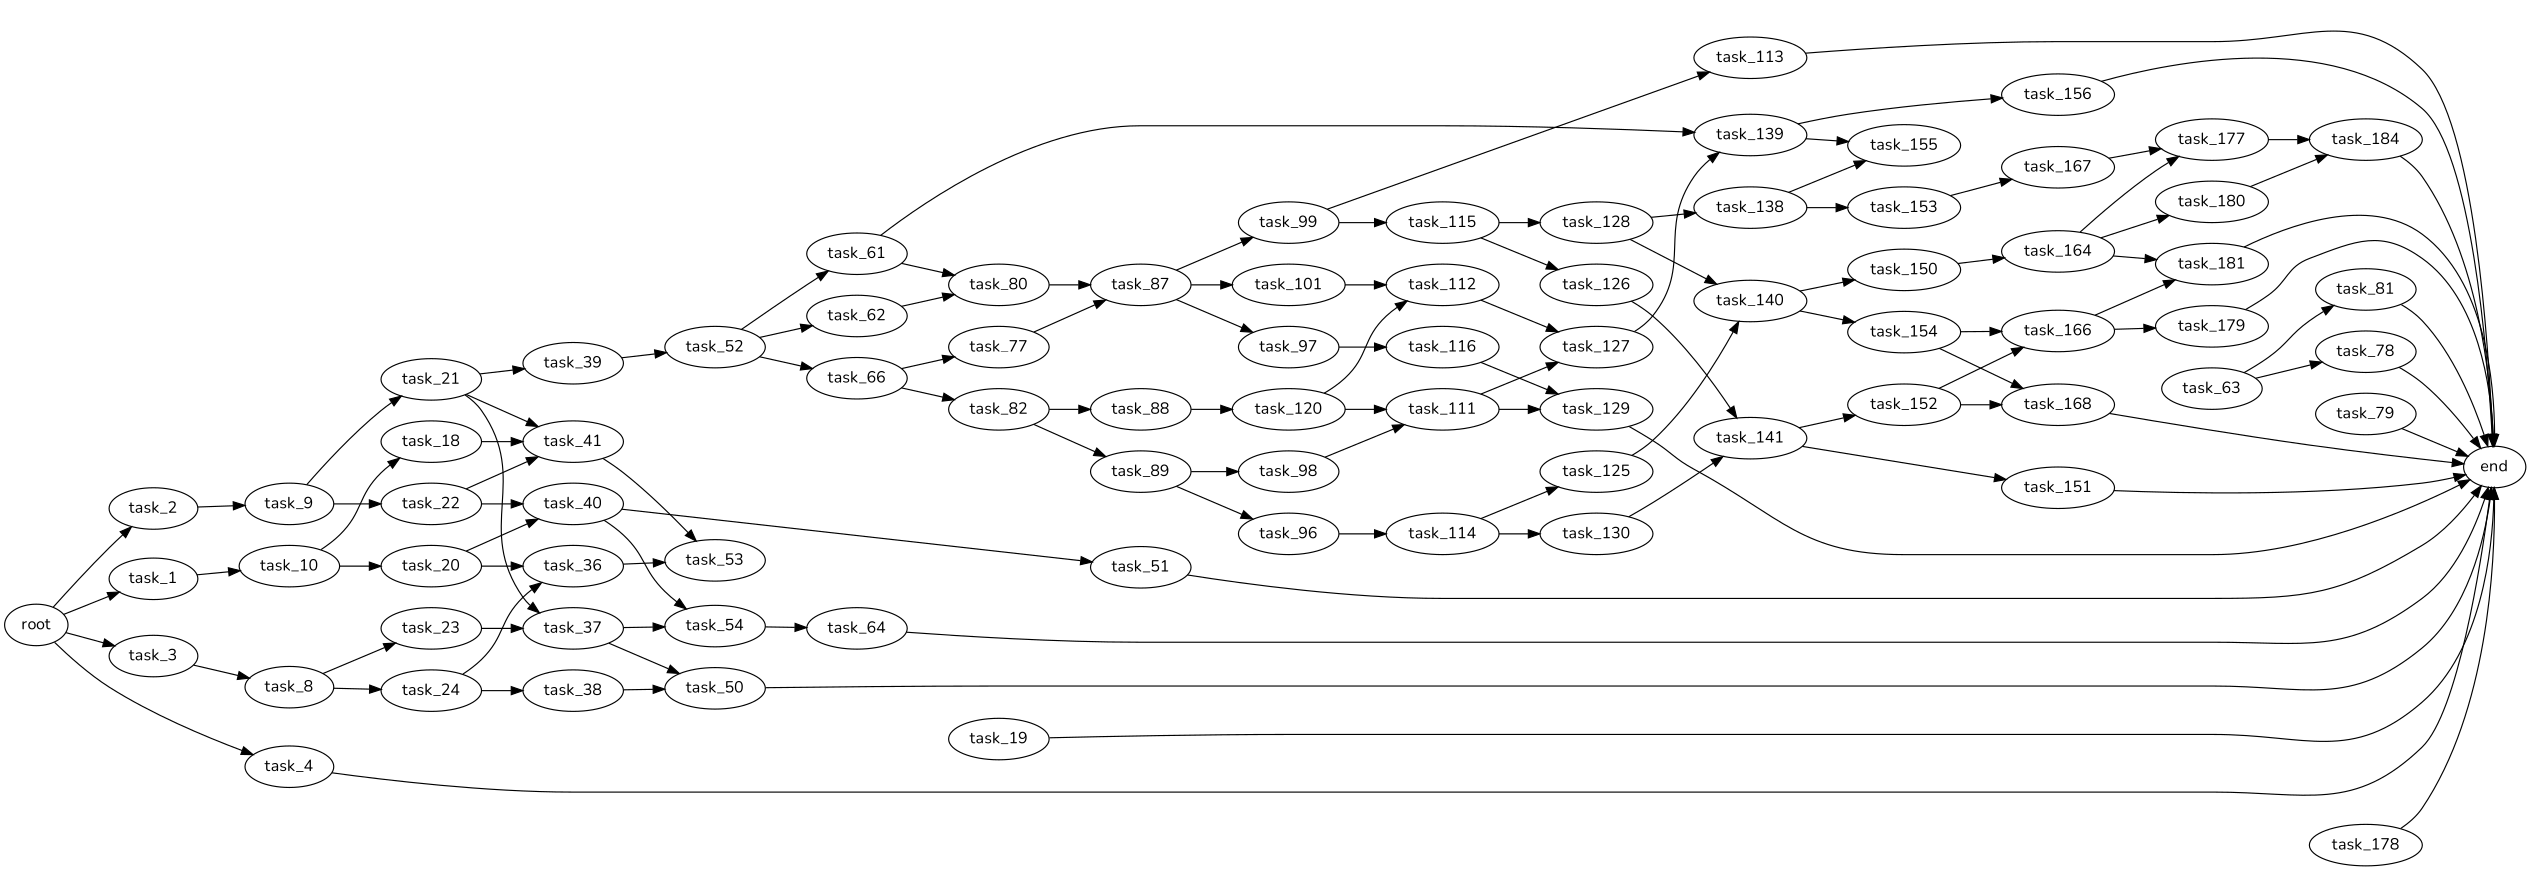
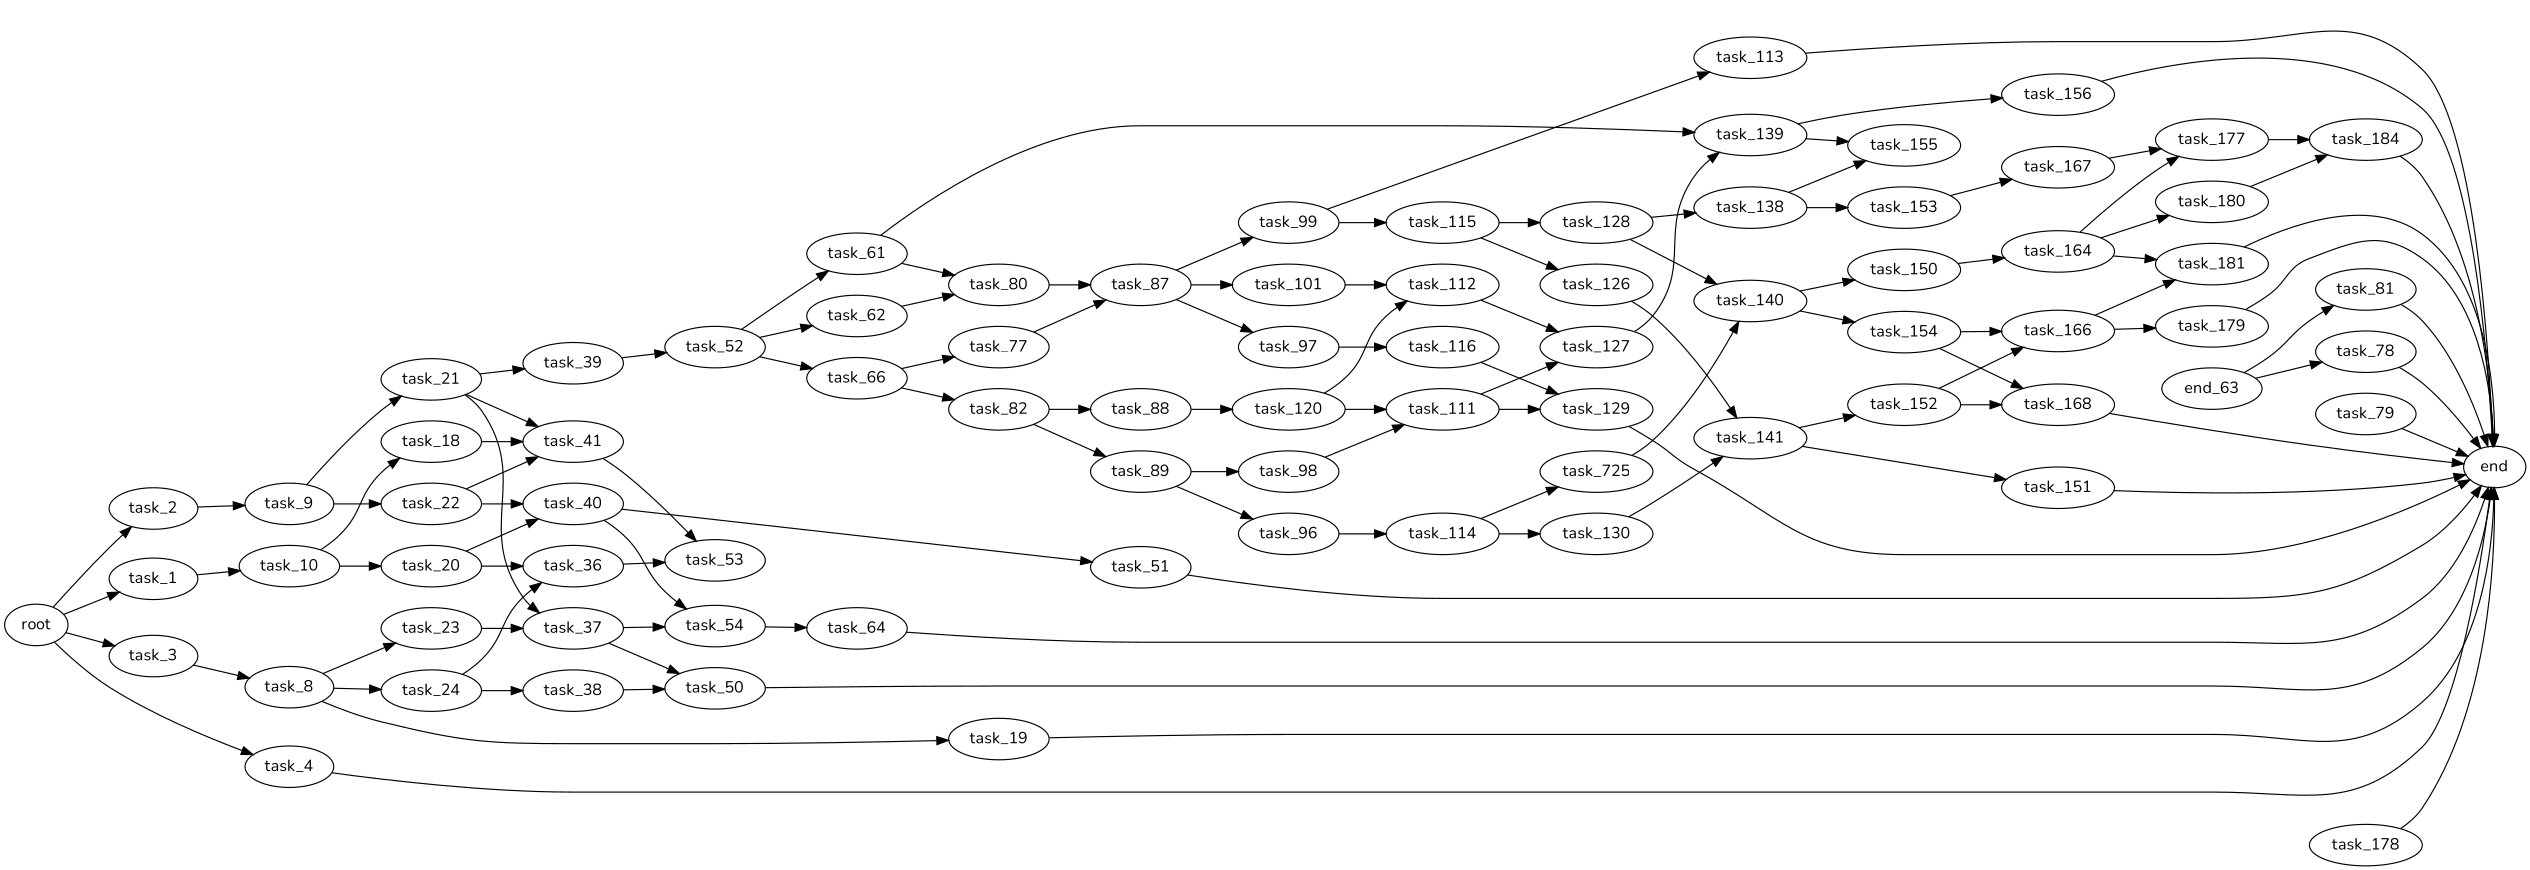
(2212, 389) -> (2212, 389)
(1596, 472) -> (1596, 472)
none -> (627, 744)
